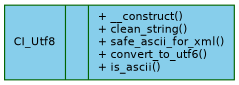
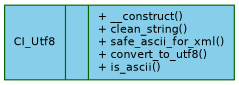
(153, 55) -> (153, 55)
